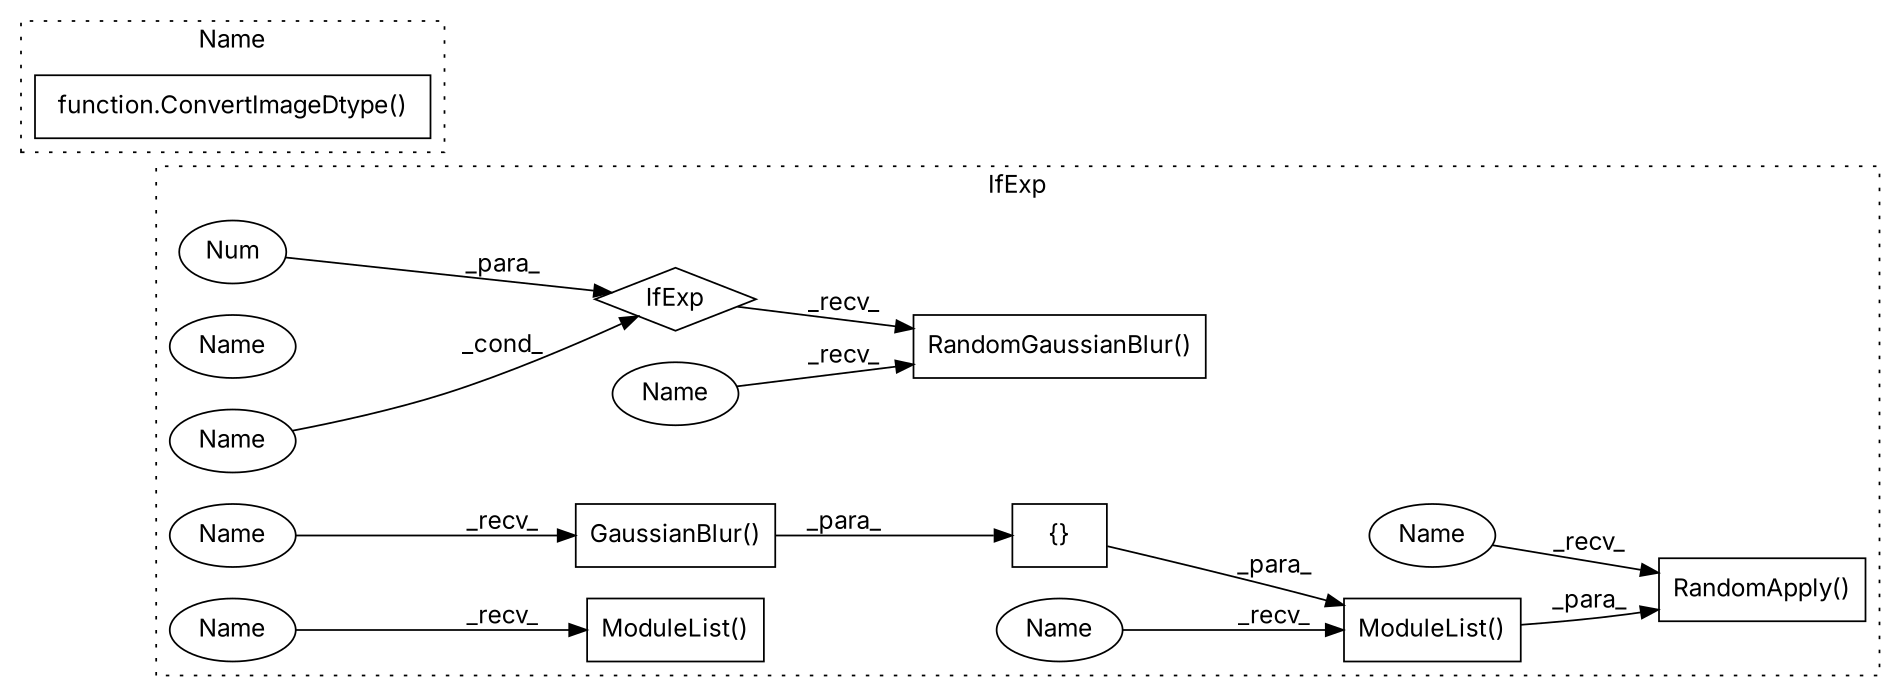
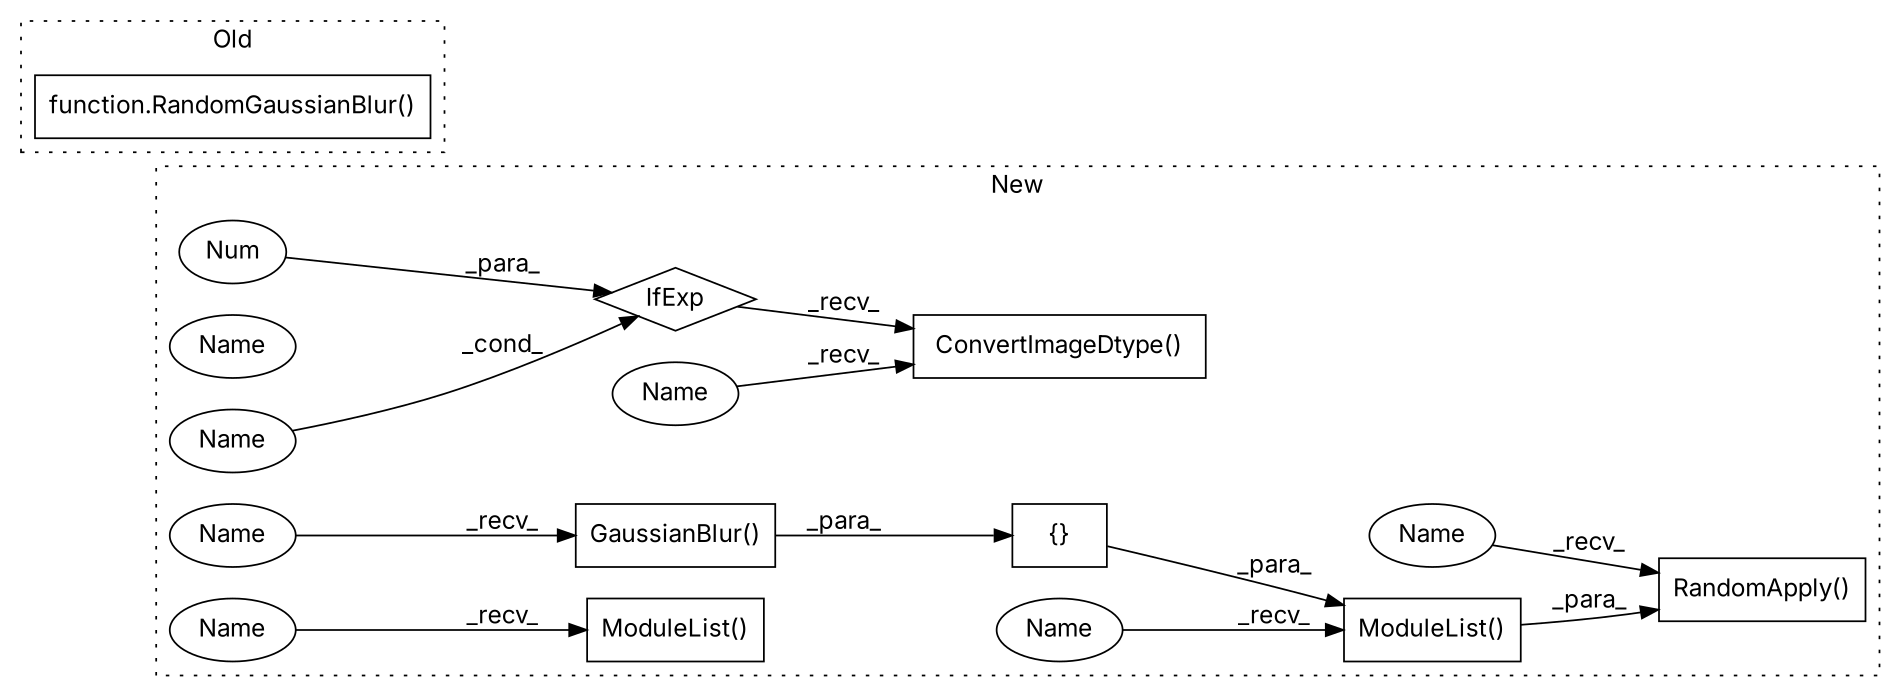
(233, 41) -> (233, 41)
(233, 107) -> (233, 107)
(1018, 186) -> (1018, 186)
(1060, 346) -> (1060, 346)
